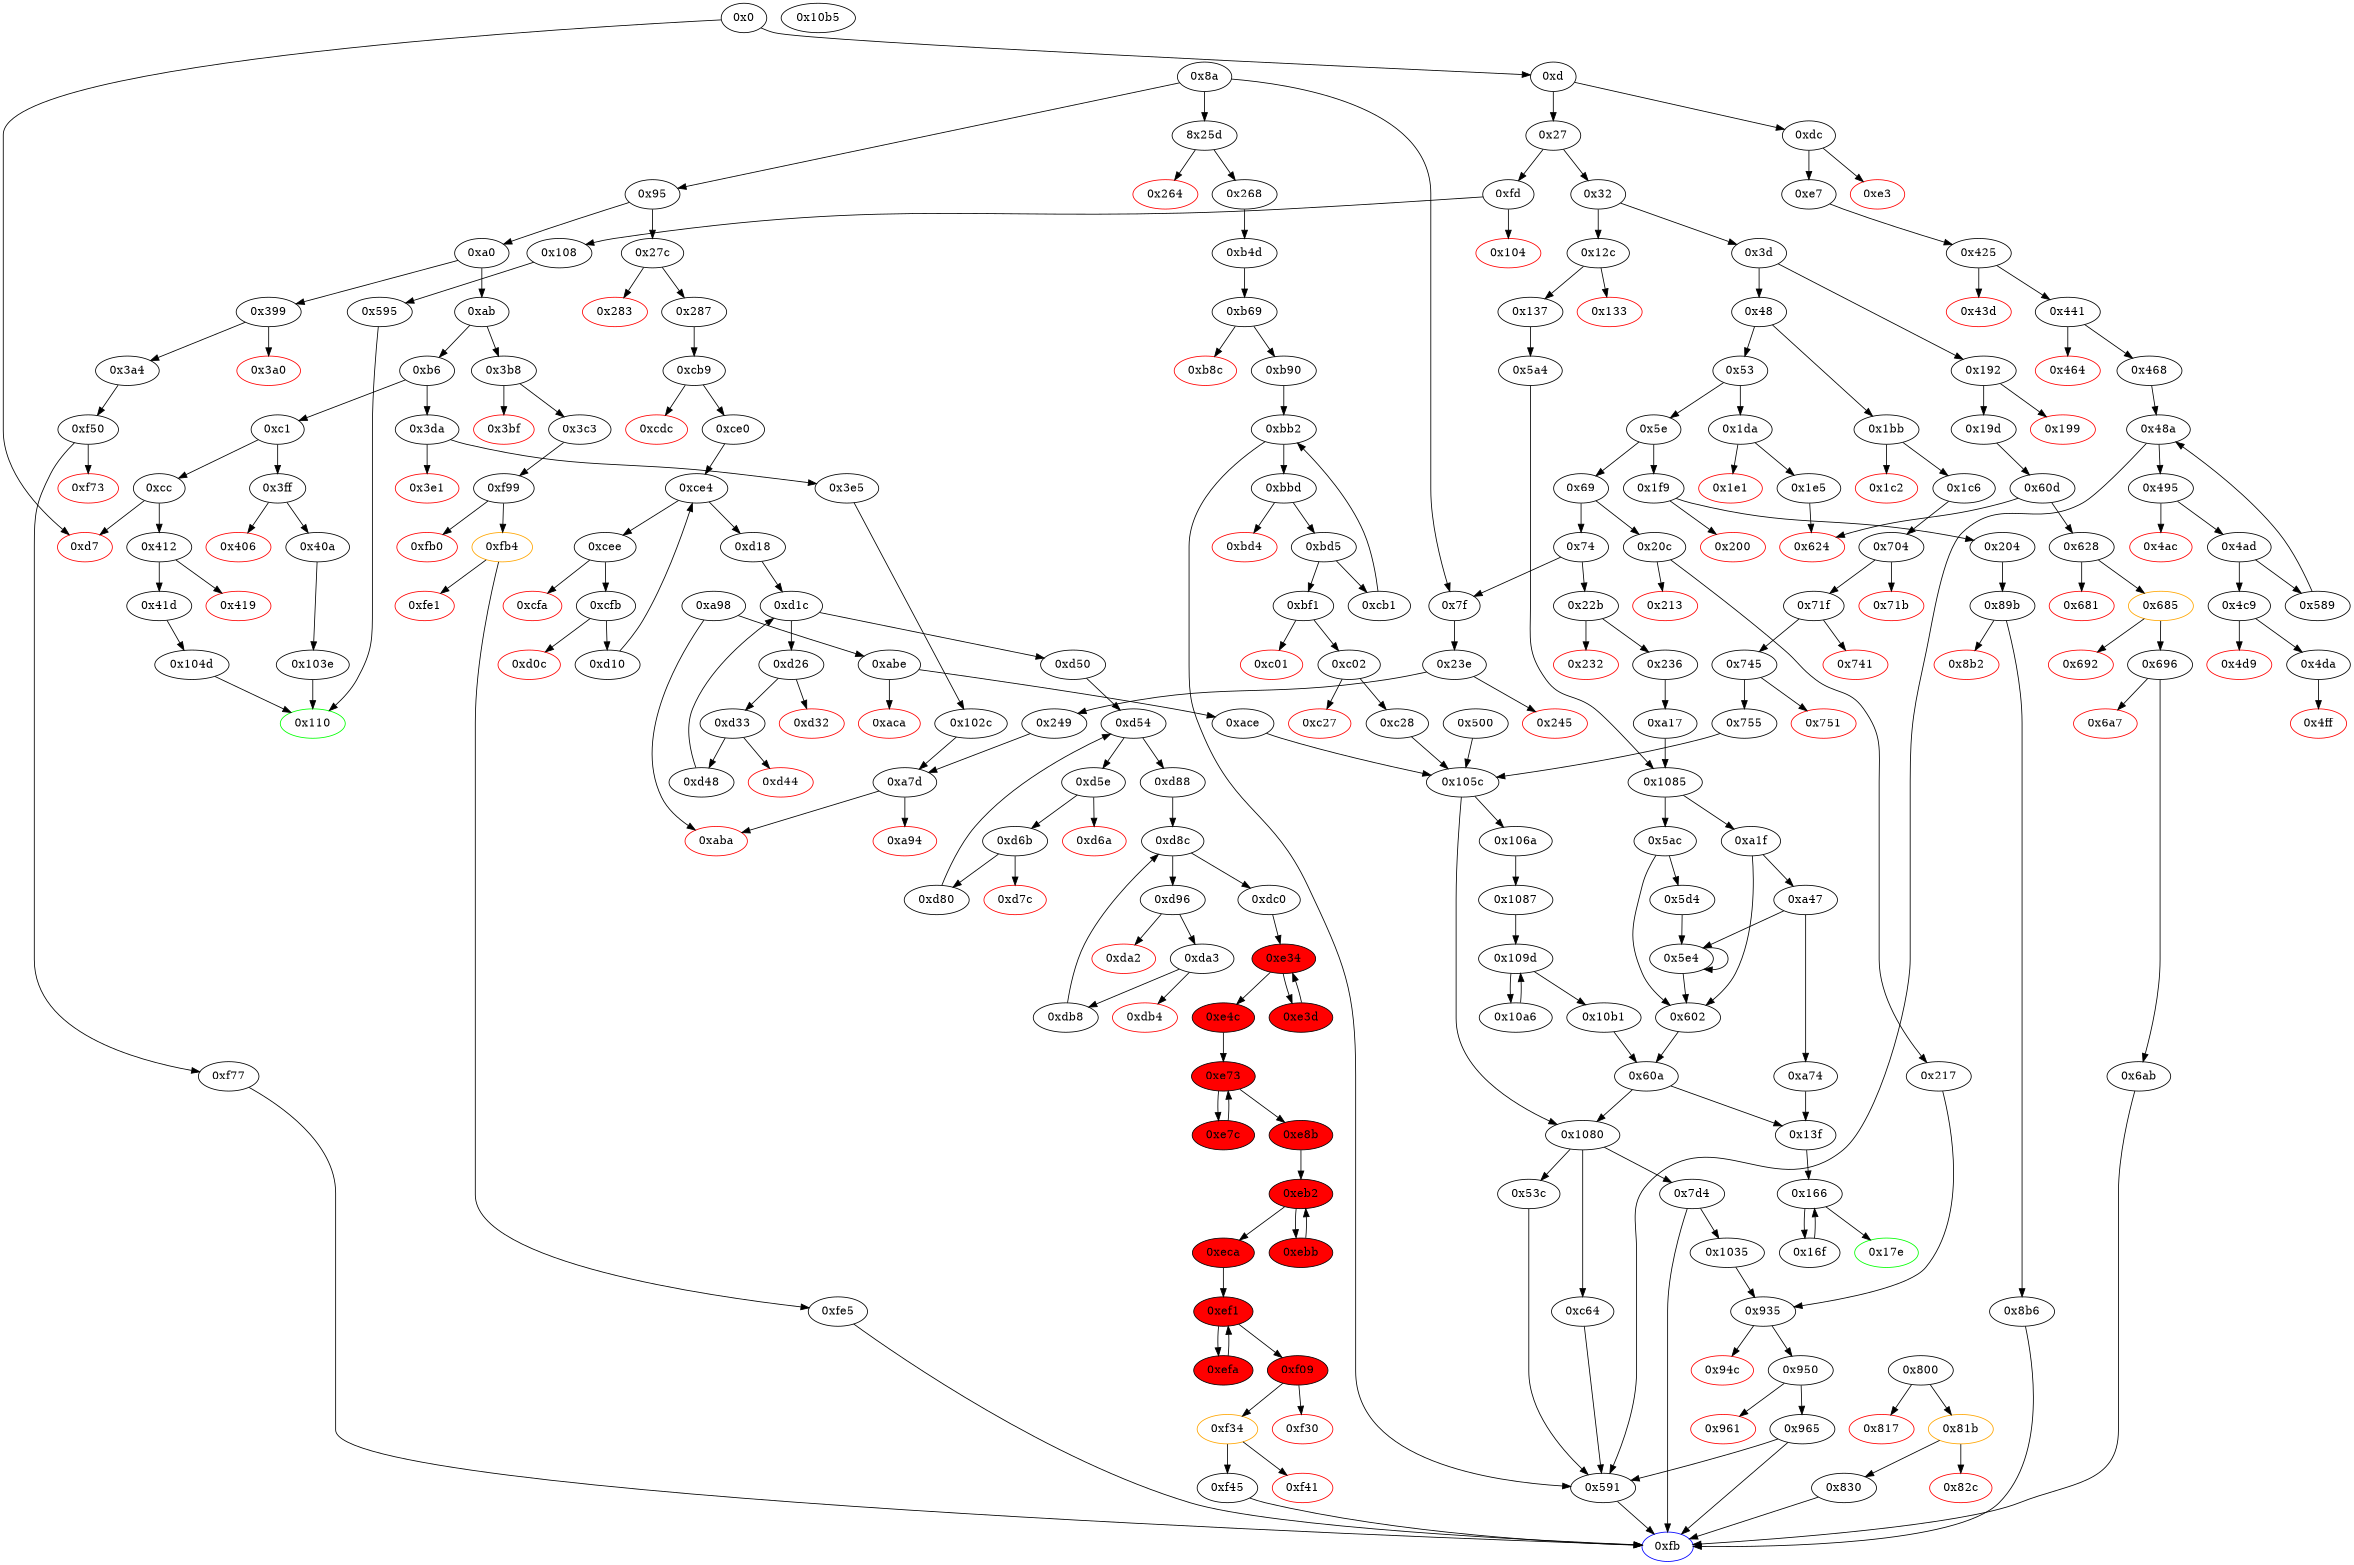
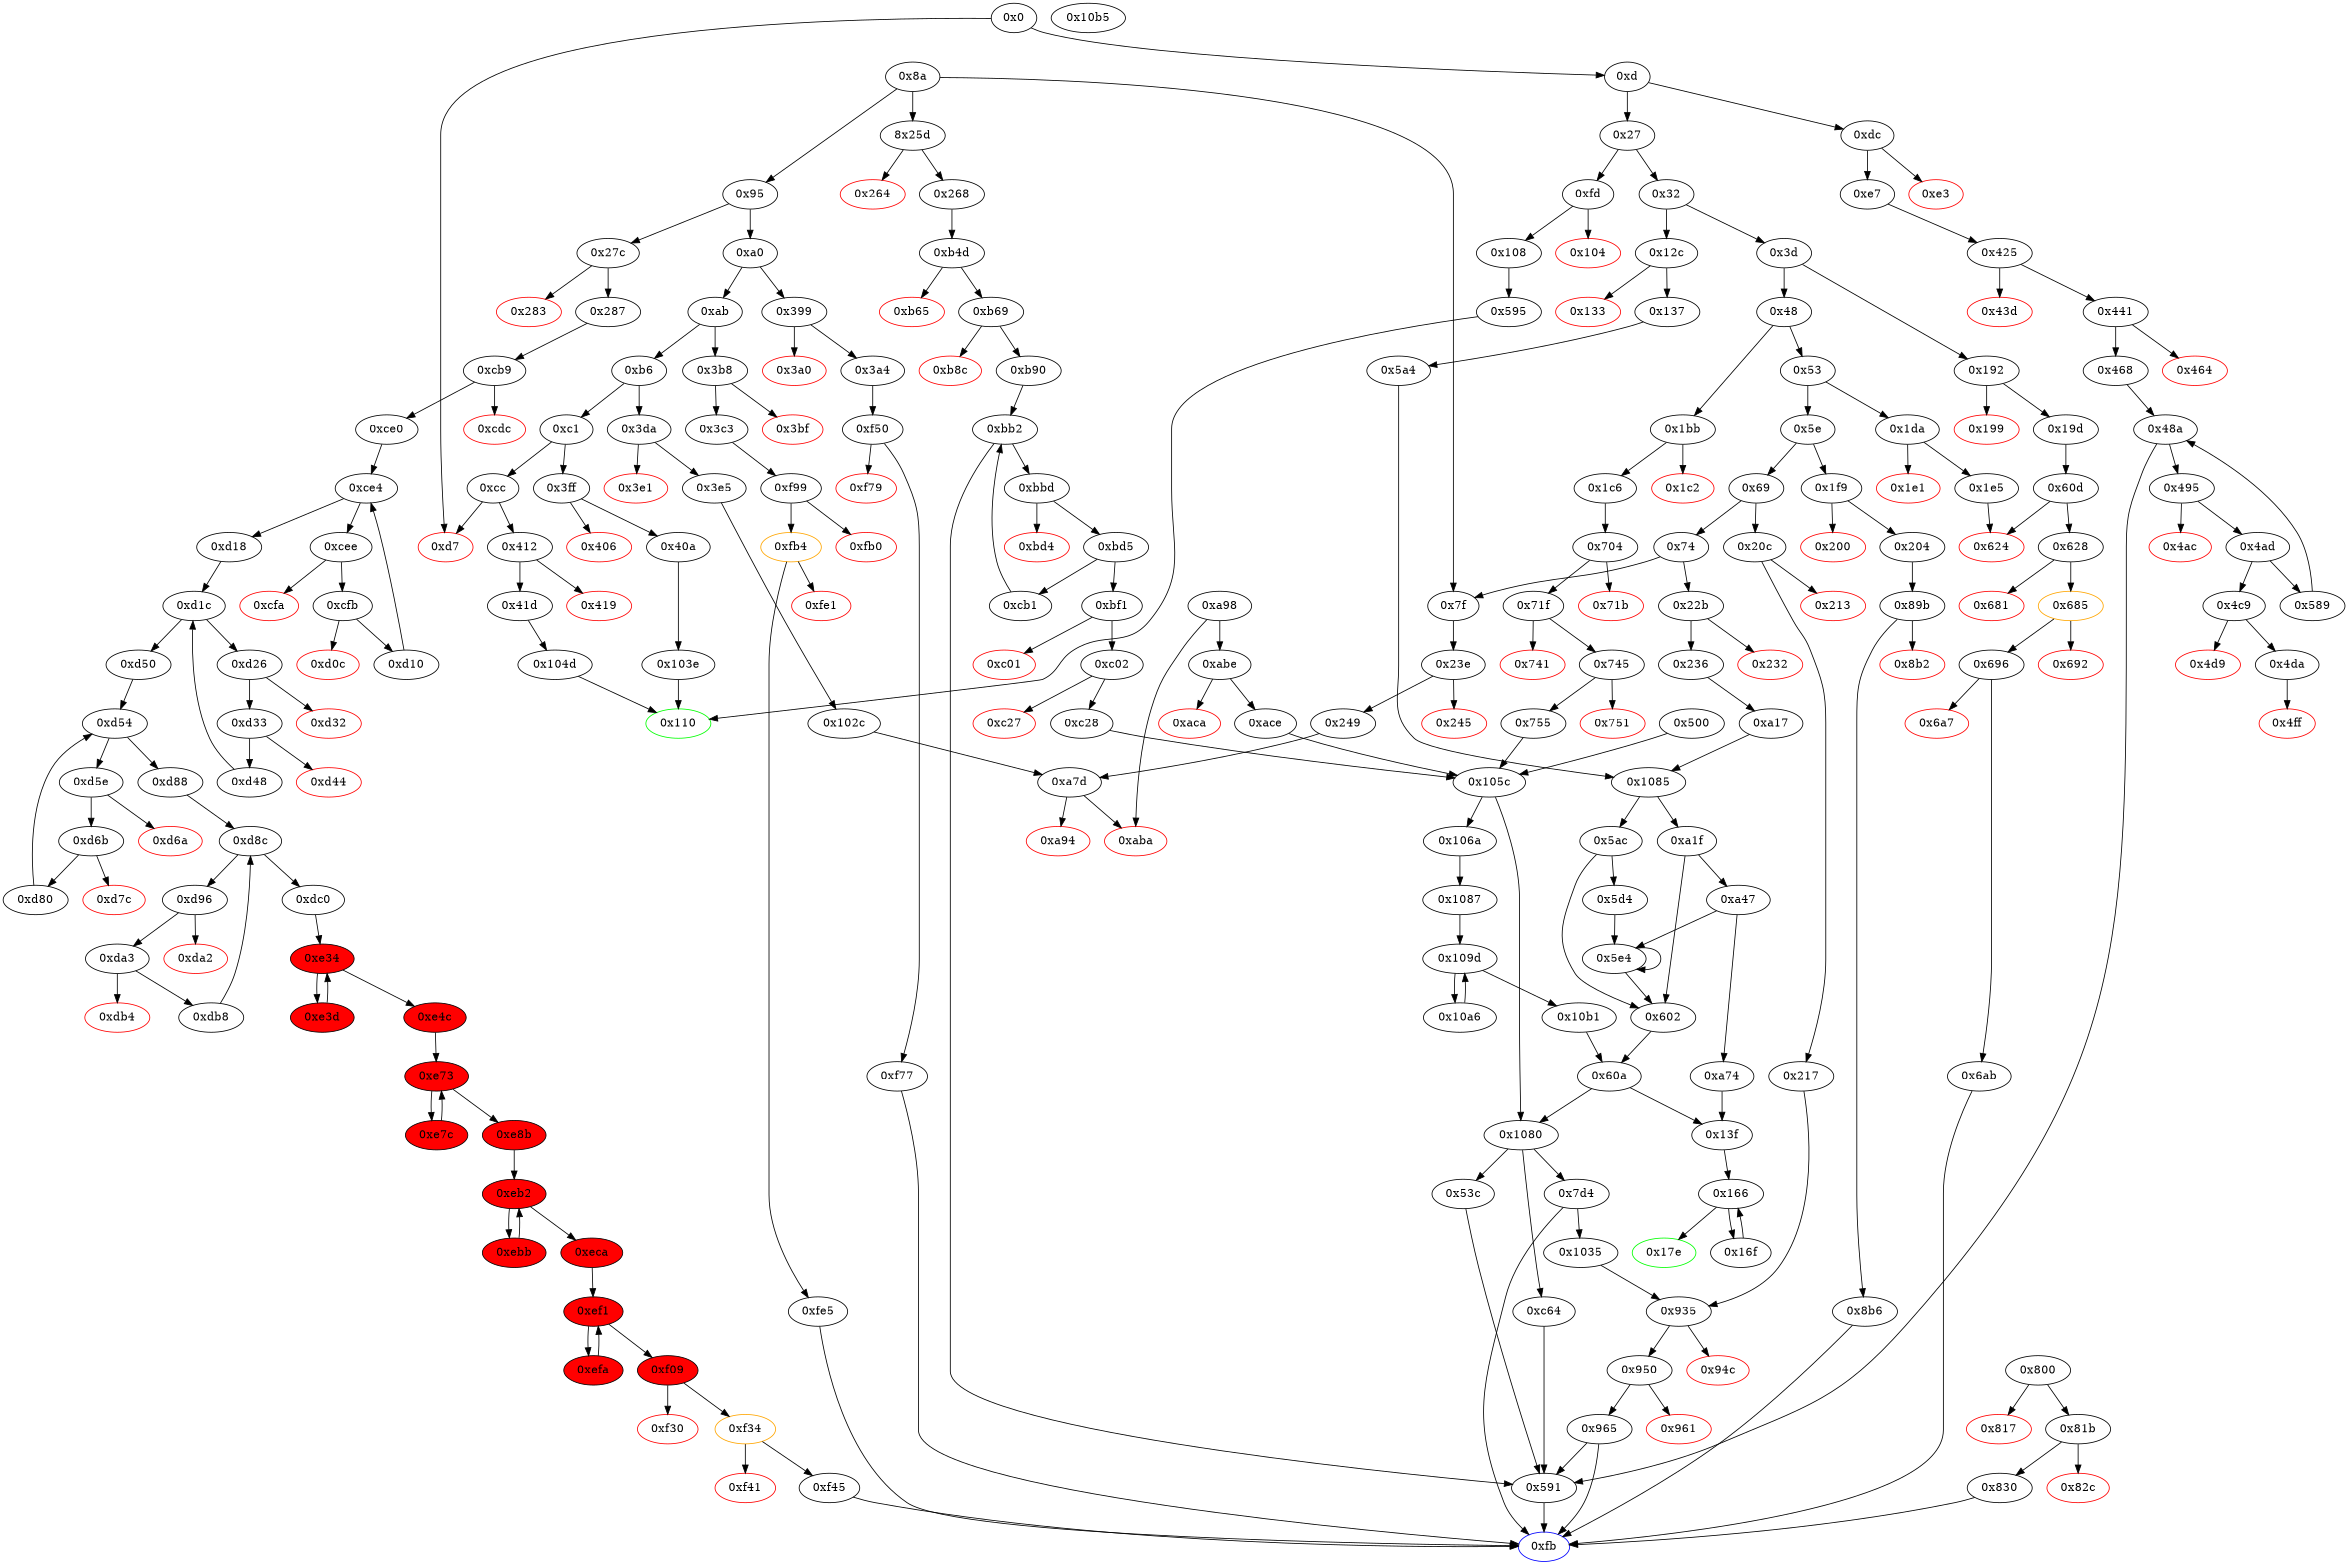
none -> (912, 312)
(88, 488) -> (866, 488)
(1961, 1429) -> (2078, 1429)
